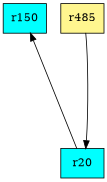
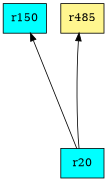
(88, 87) -> (77, 95)
